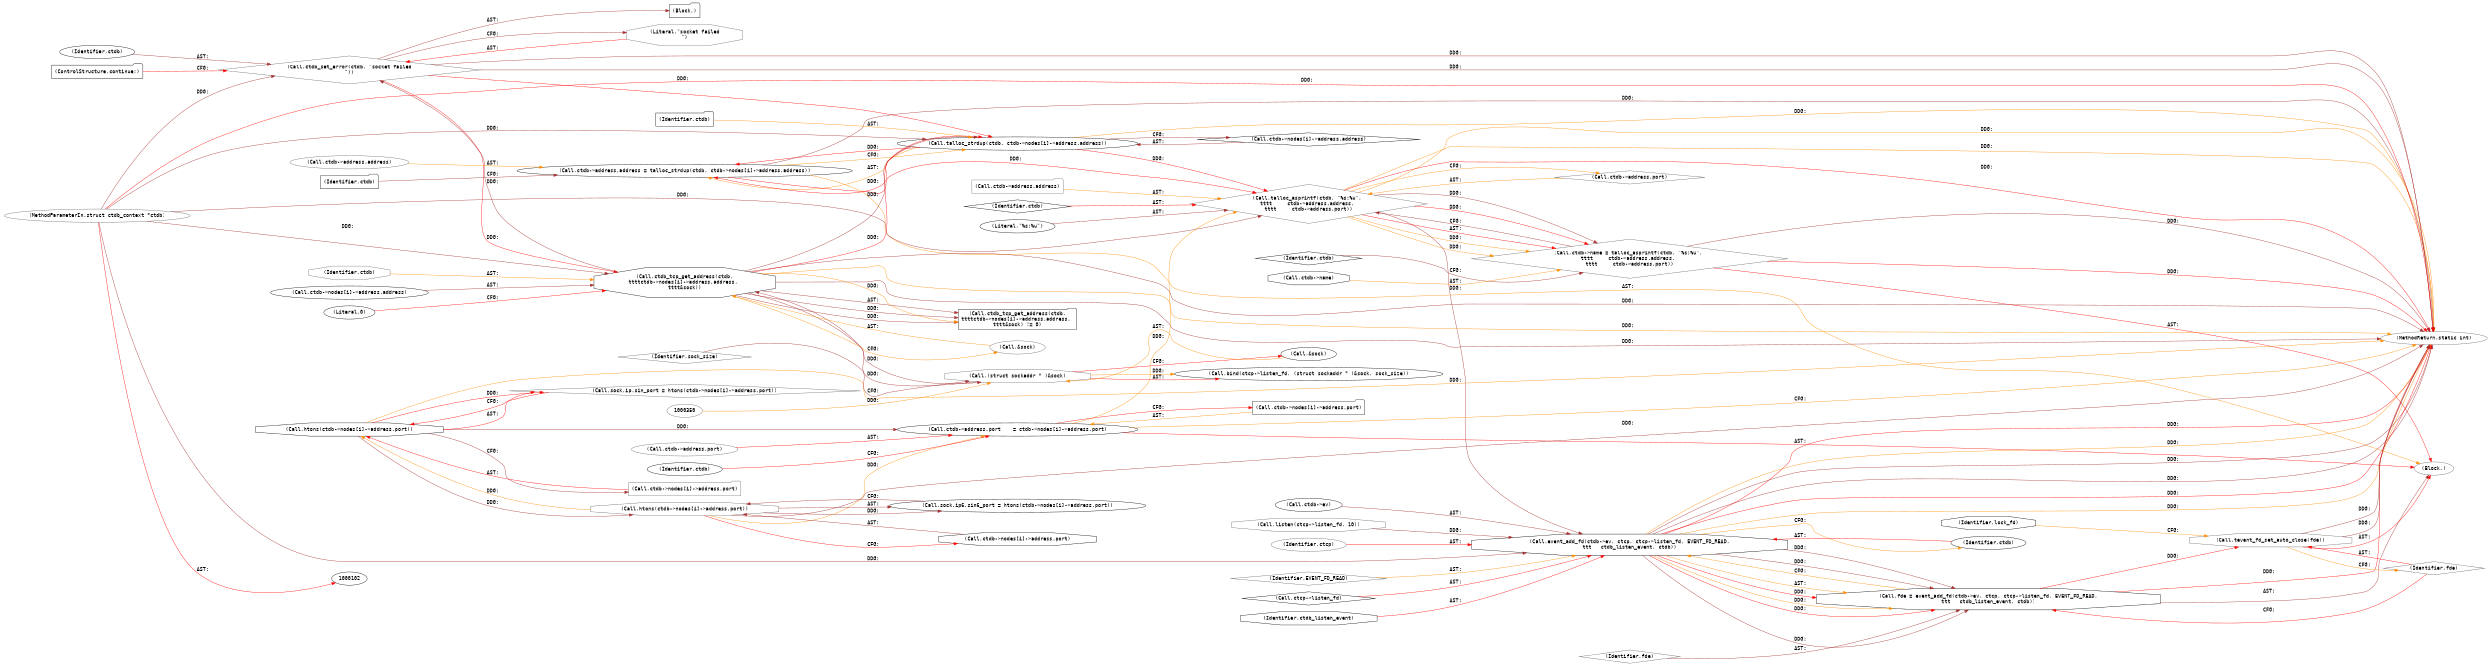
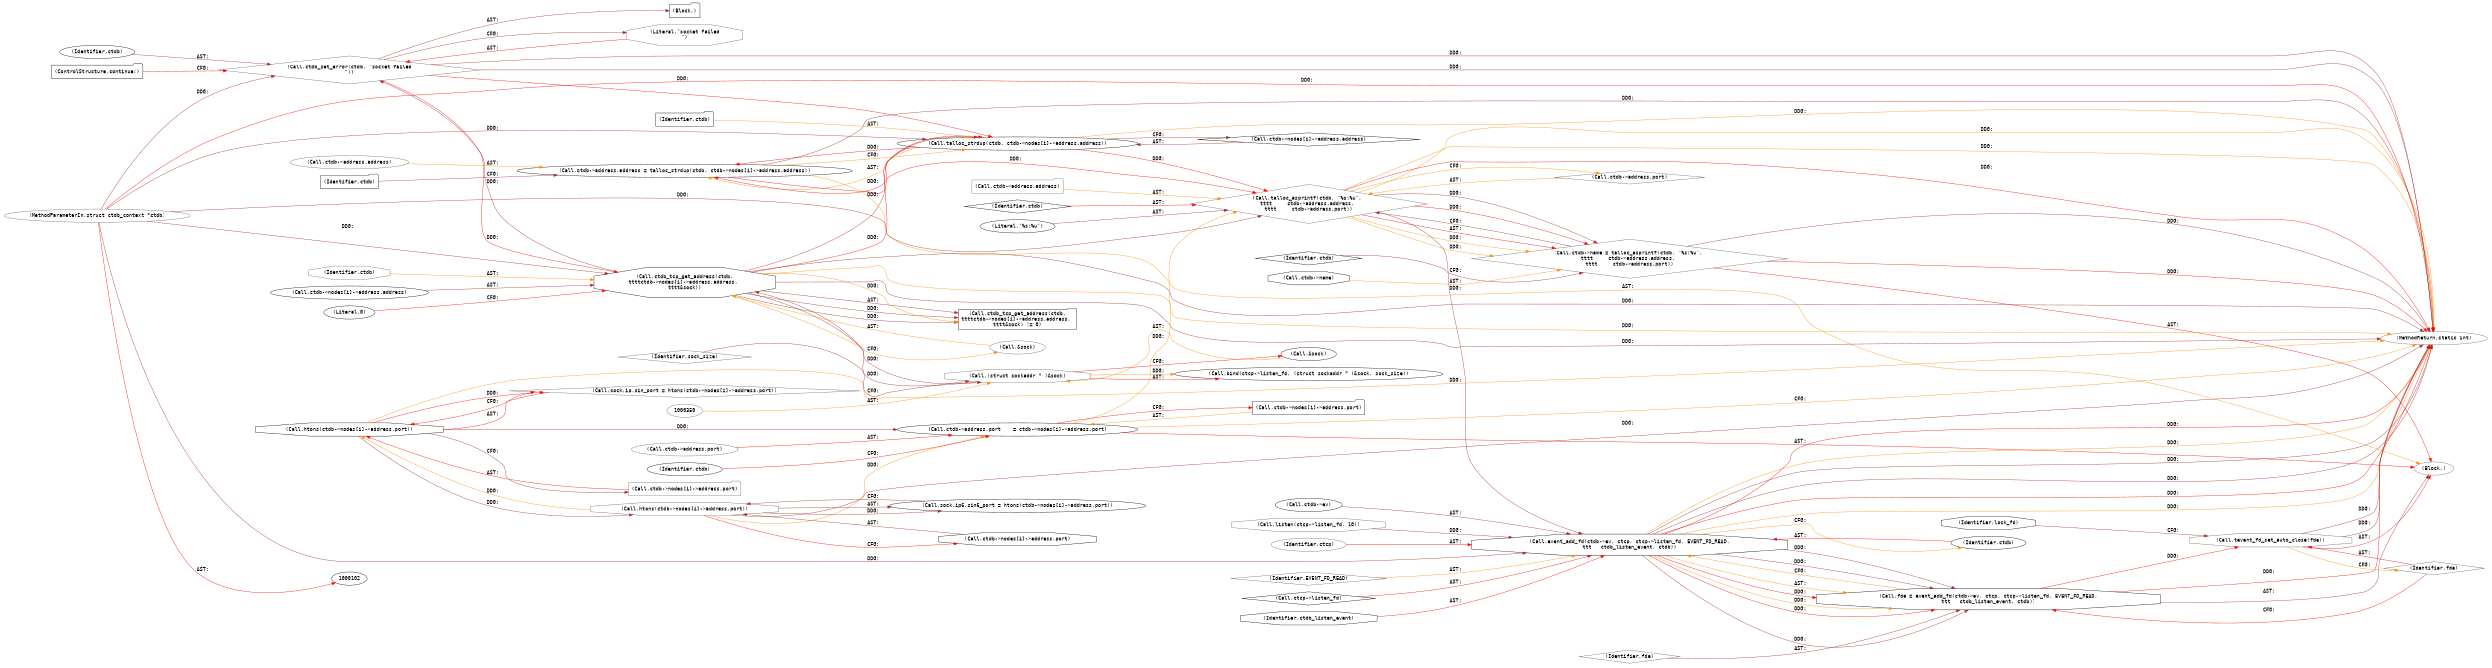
(875, 401) -> (875, 401)
(2120, 530) -> (2120, 530)
